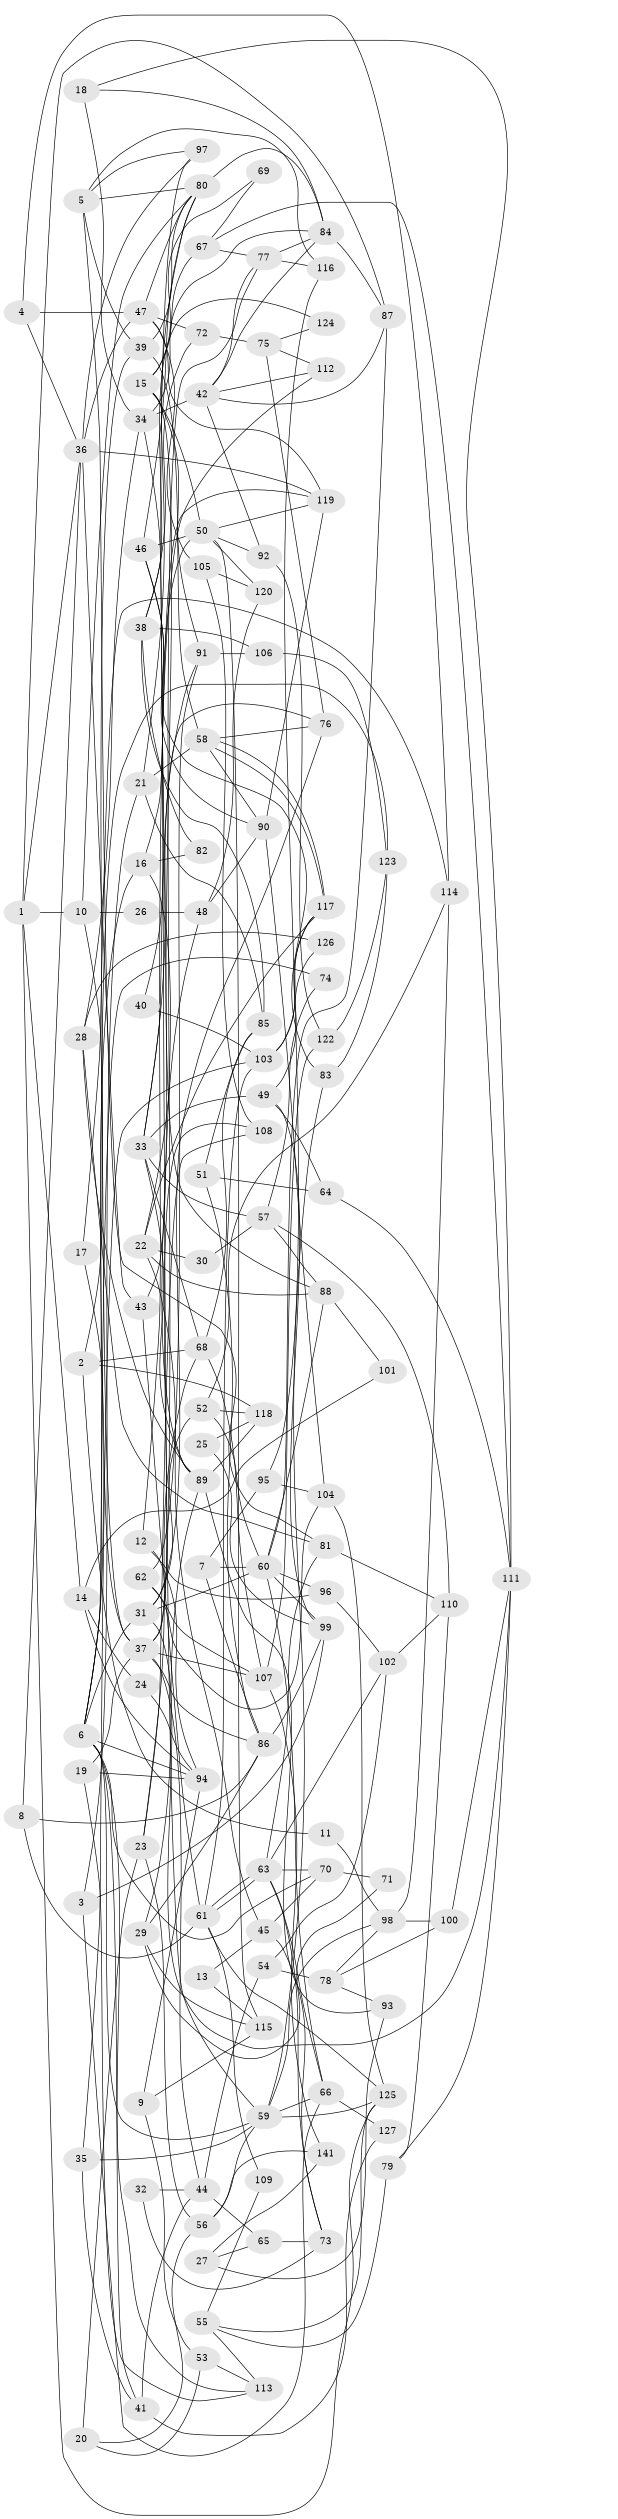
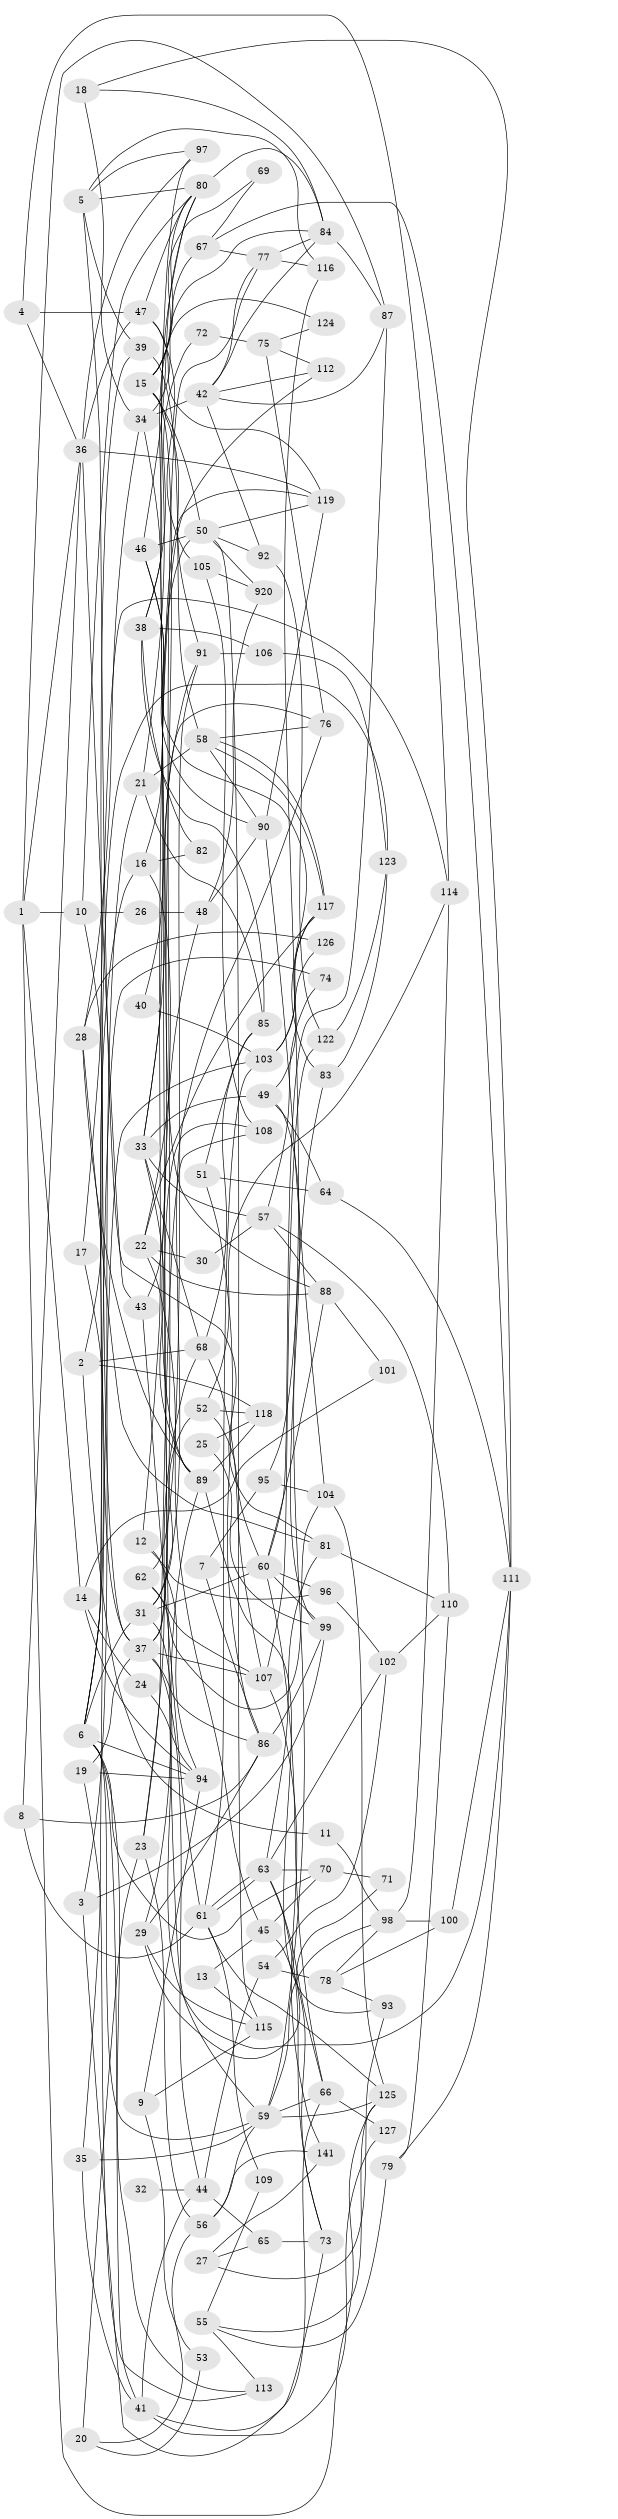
(172, 267) -> (172, 285)
(172, 323) -> none
(264, 593) -> (264, 593)
(207, 2288) -> (257, 2425)
(233, 2374) -> none
